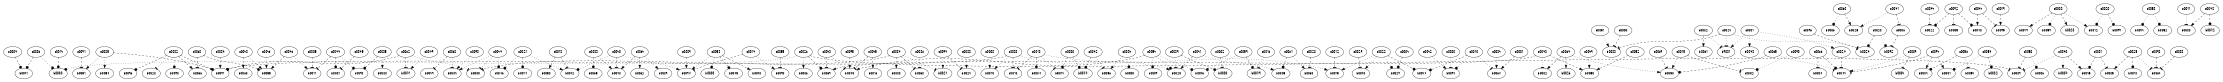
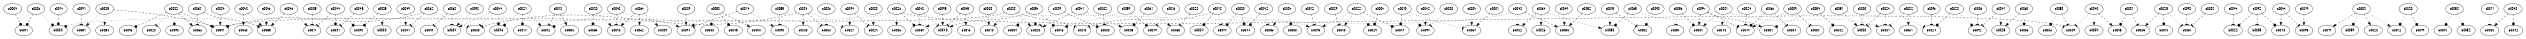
(1897, 19) -> (1988, 21)
(1795, 38) -> (1712, 19)
(1658, 52) -> none
(1726, 52) -> (1885, 30)
(1203, 63) -> (1235, 20)
